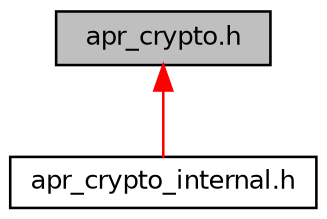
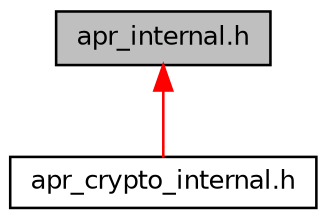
(163, 38) -> (163, 38)
